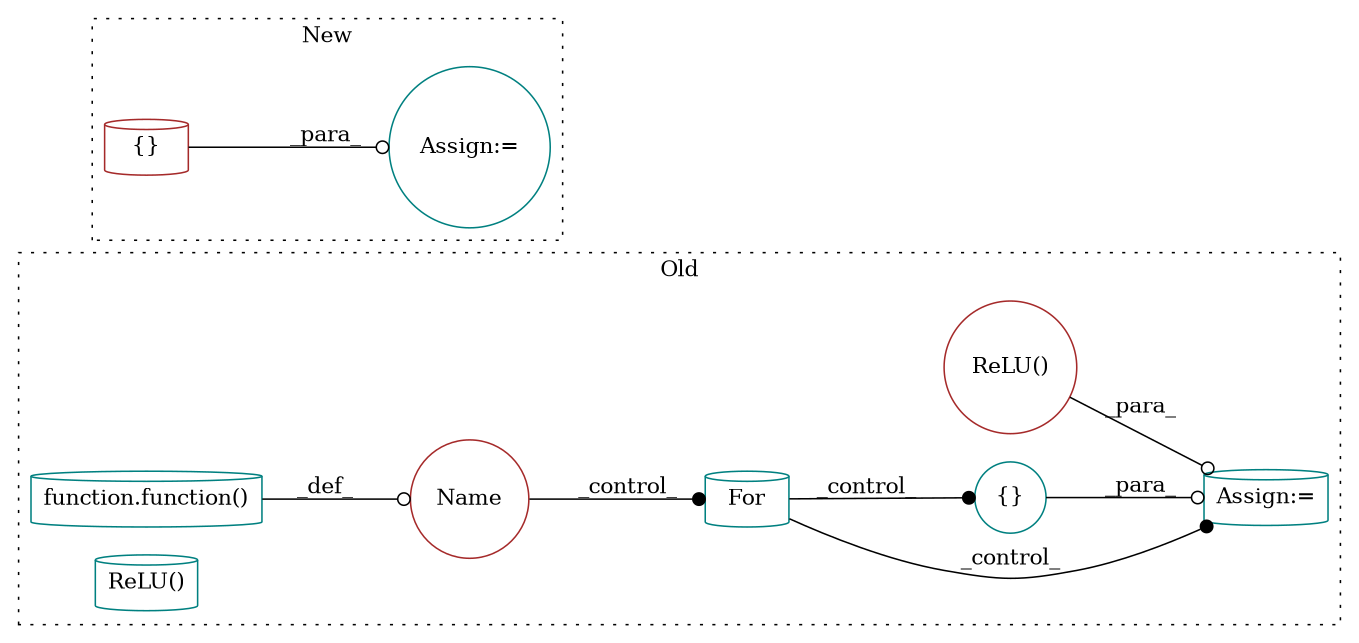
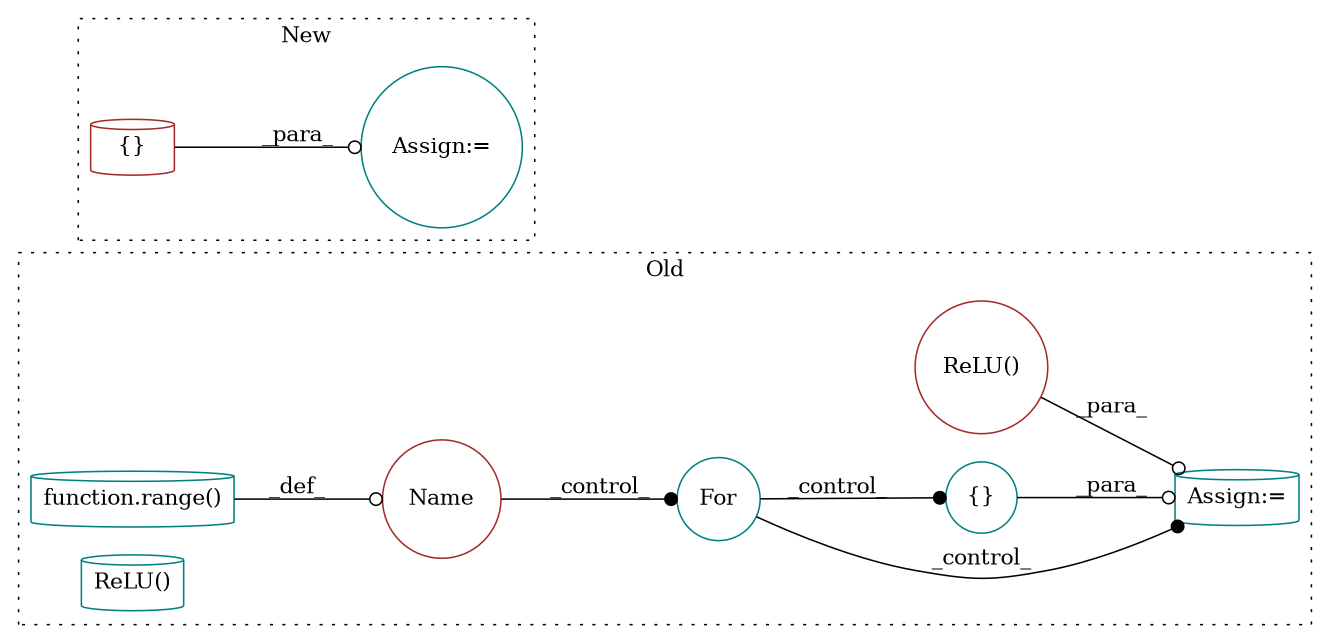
(146, 499) -> (133, 499)
(747, 499) -> (719, 499)
